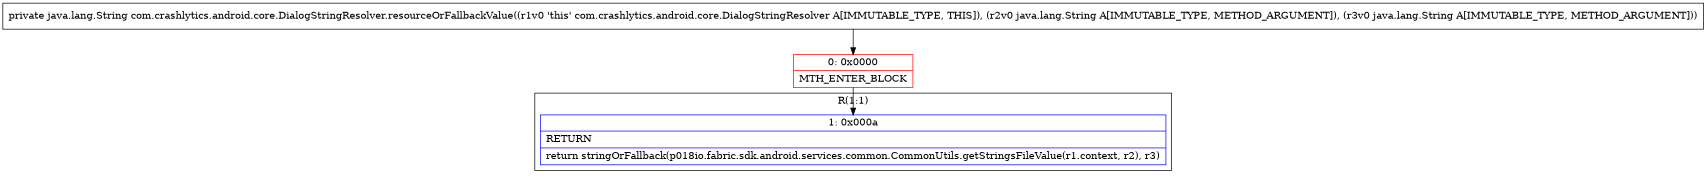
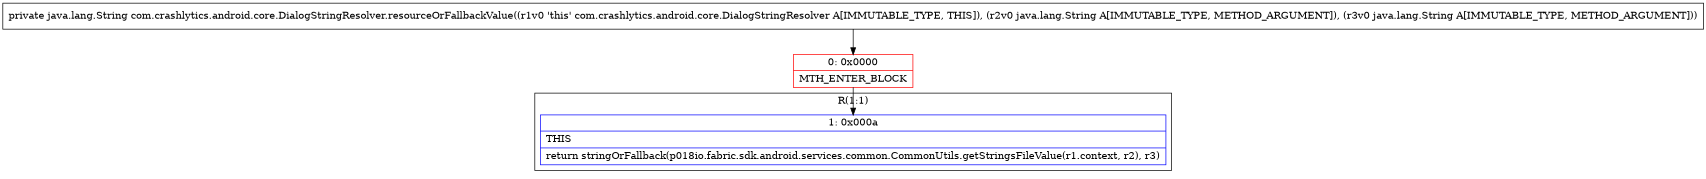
(569, 139) -> (559, 139)
